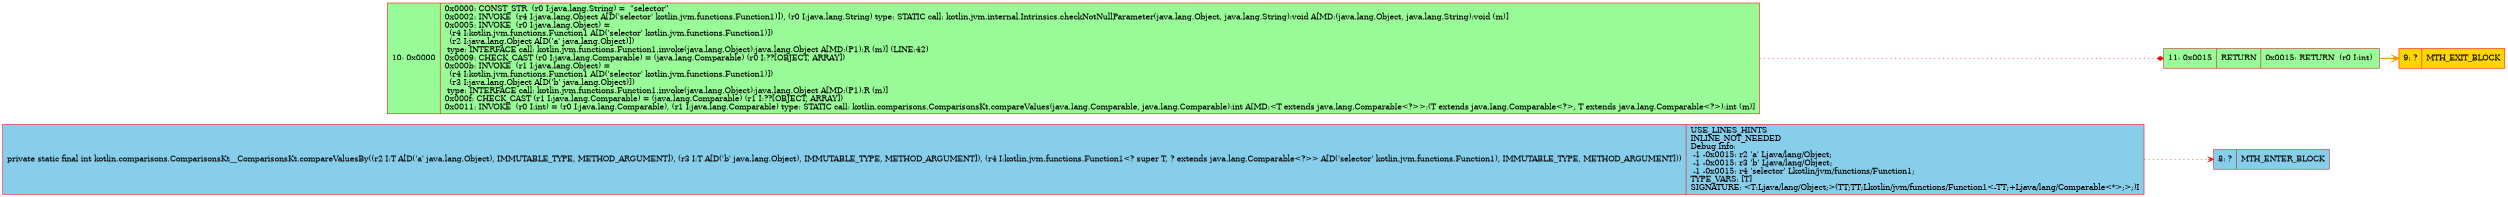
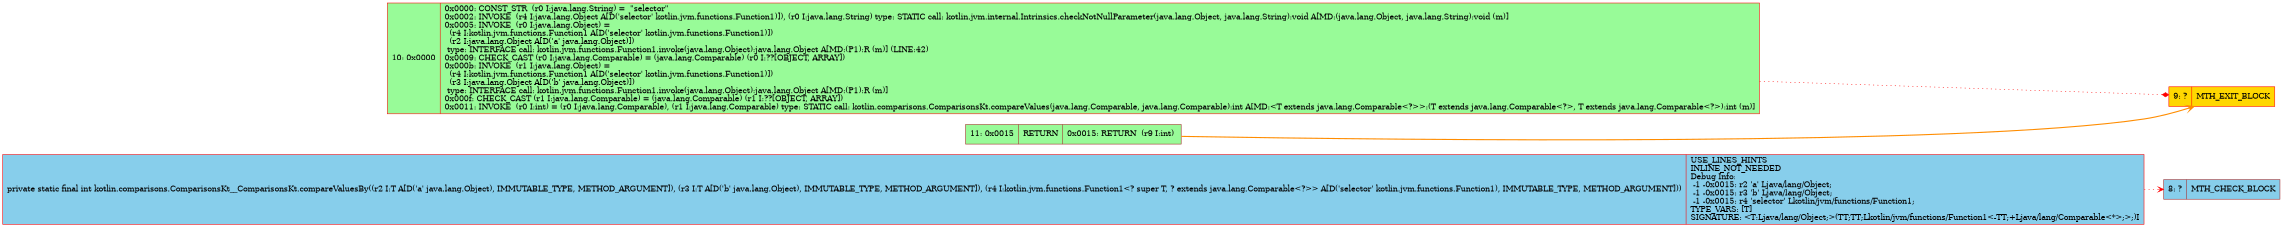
(1958, 58) -> (1961, 88)
(2320, 58) -> (1122, 134)
(2283, 159) -> (2233, 189)
